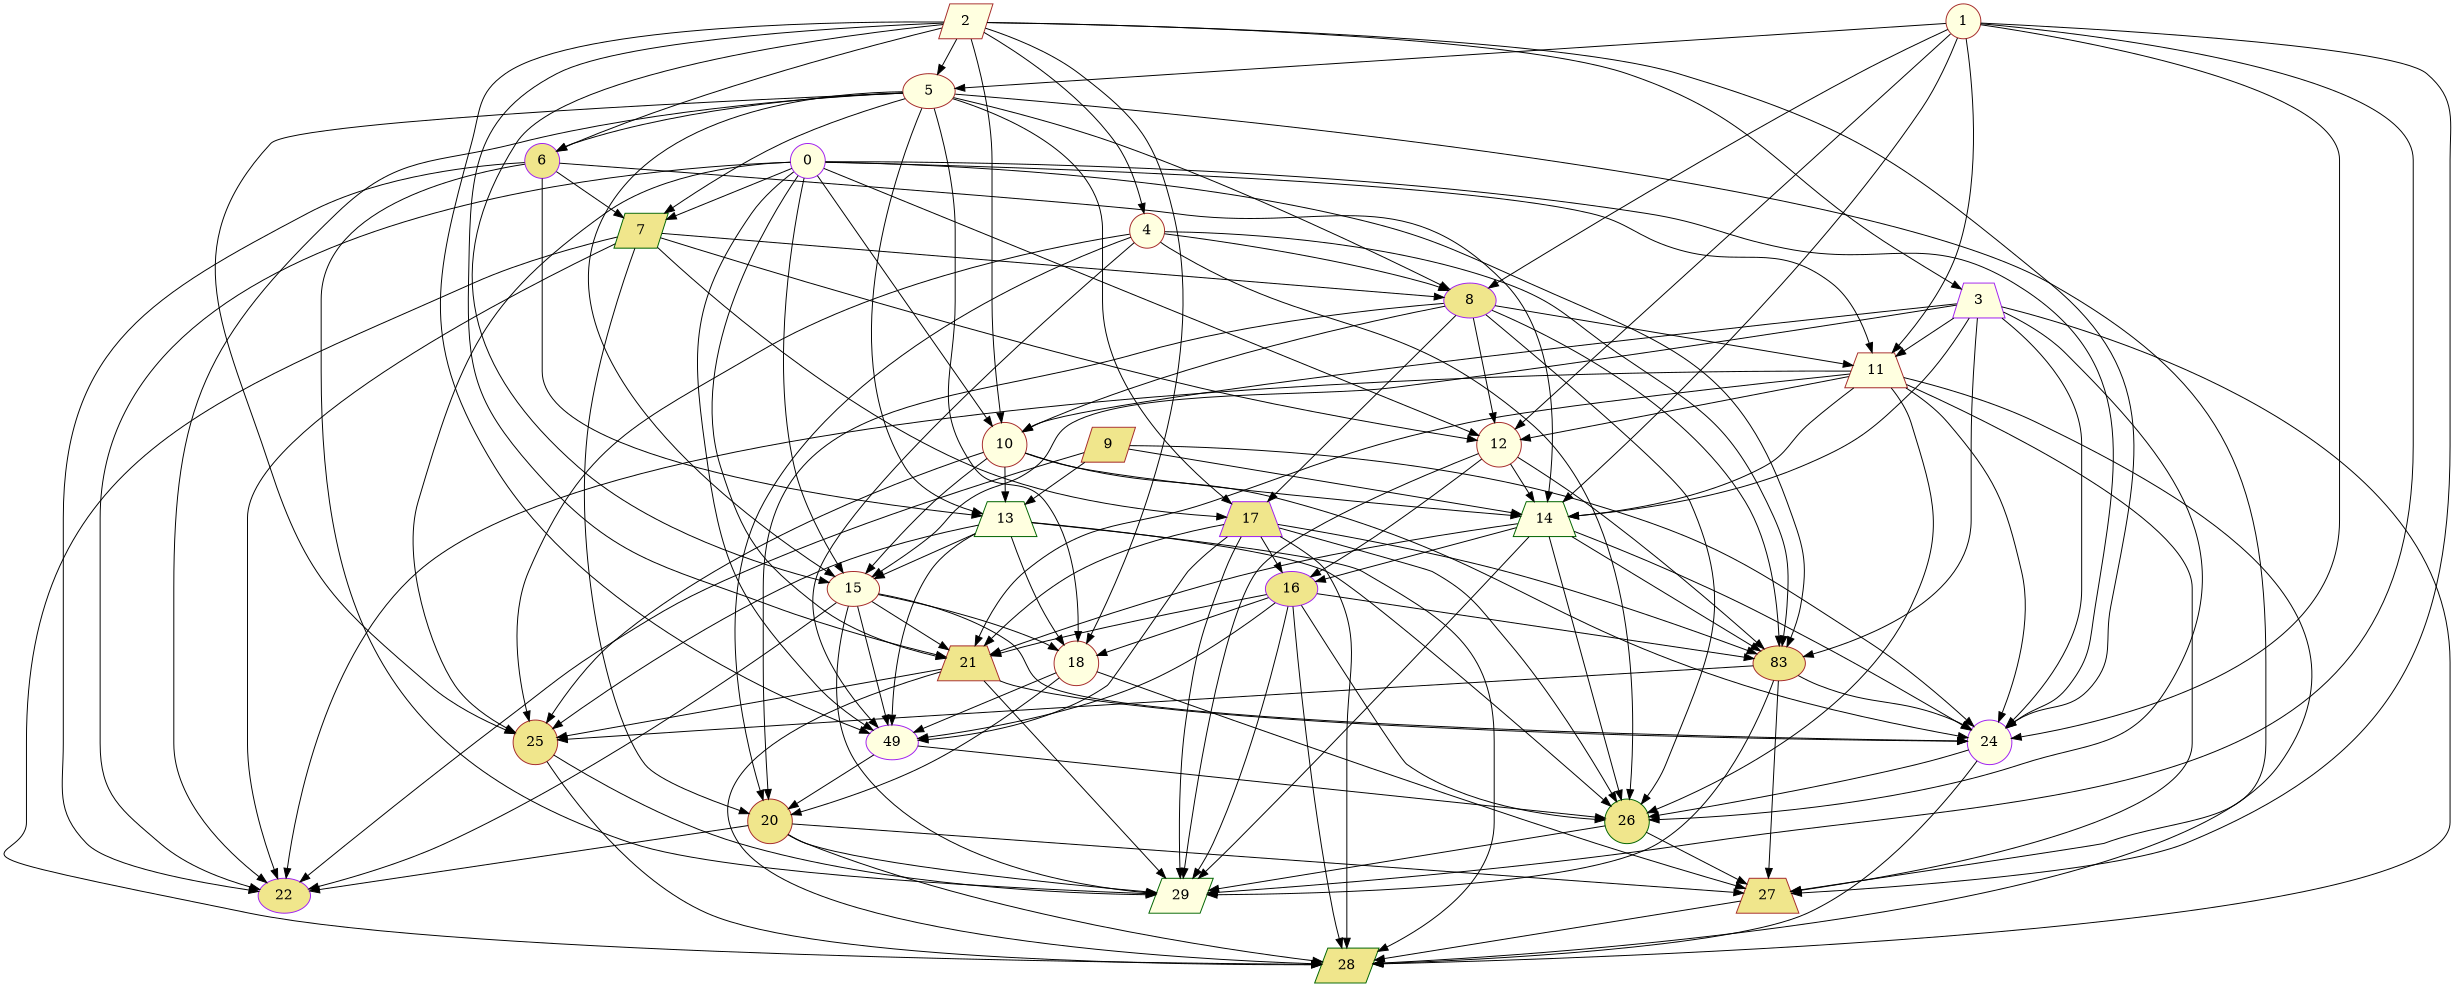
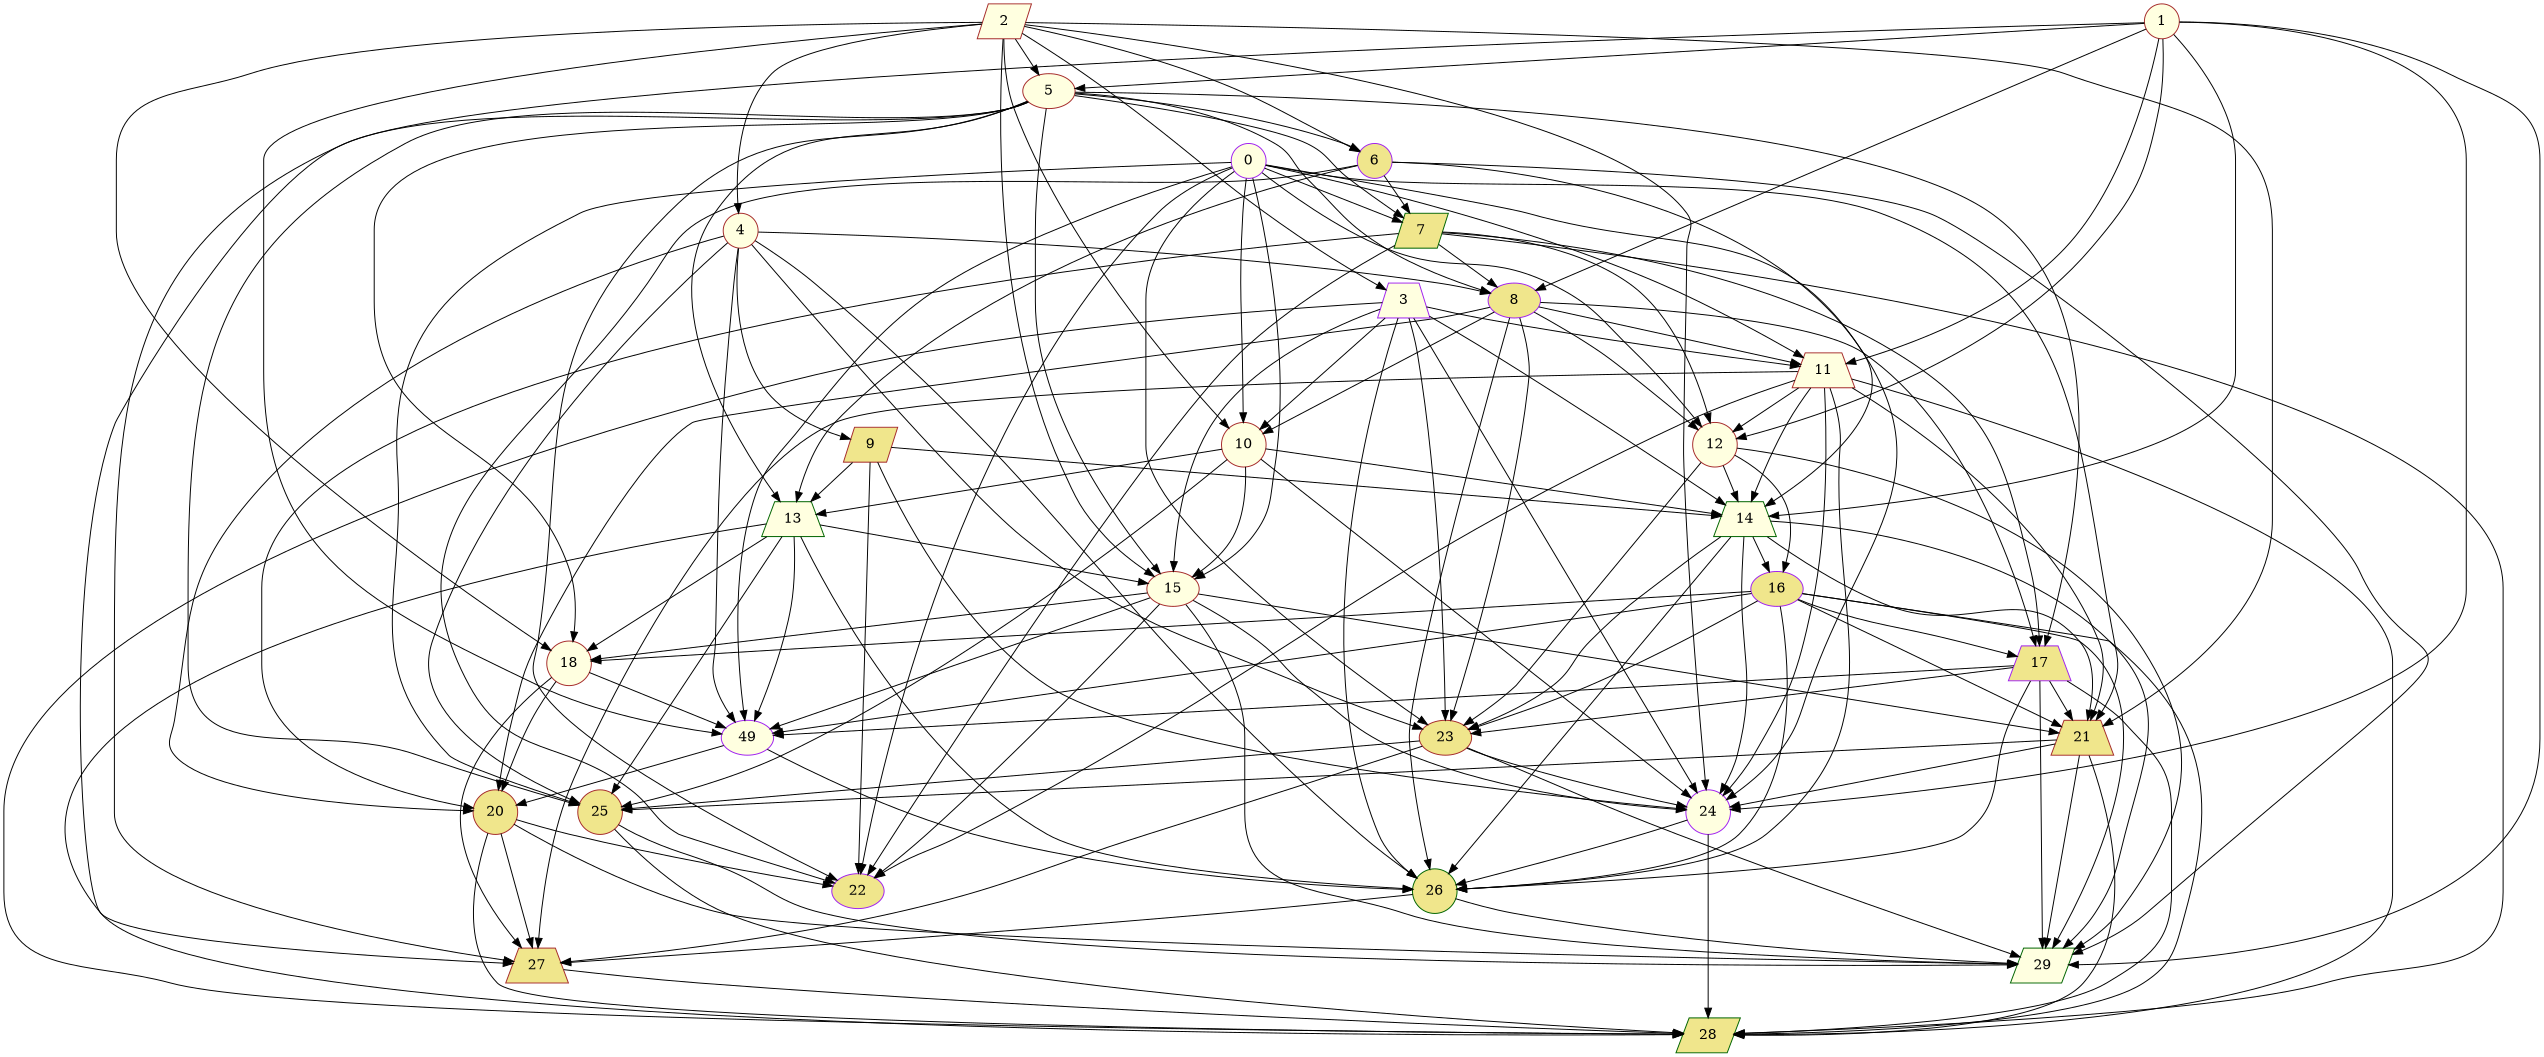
none -> (752, 365)
(1266, 545) -> (1902, 629)
(1779, 663) -> (1445, 738)
